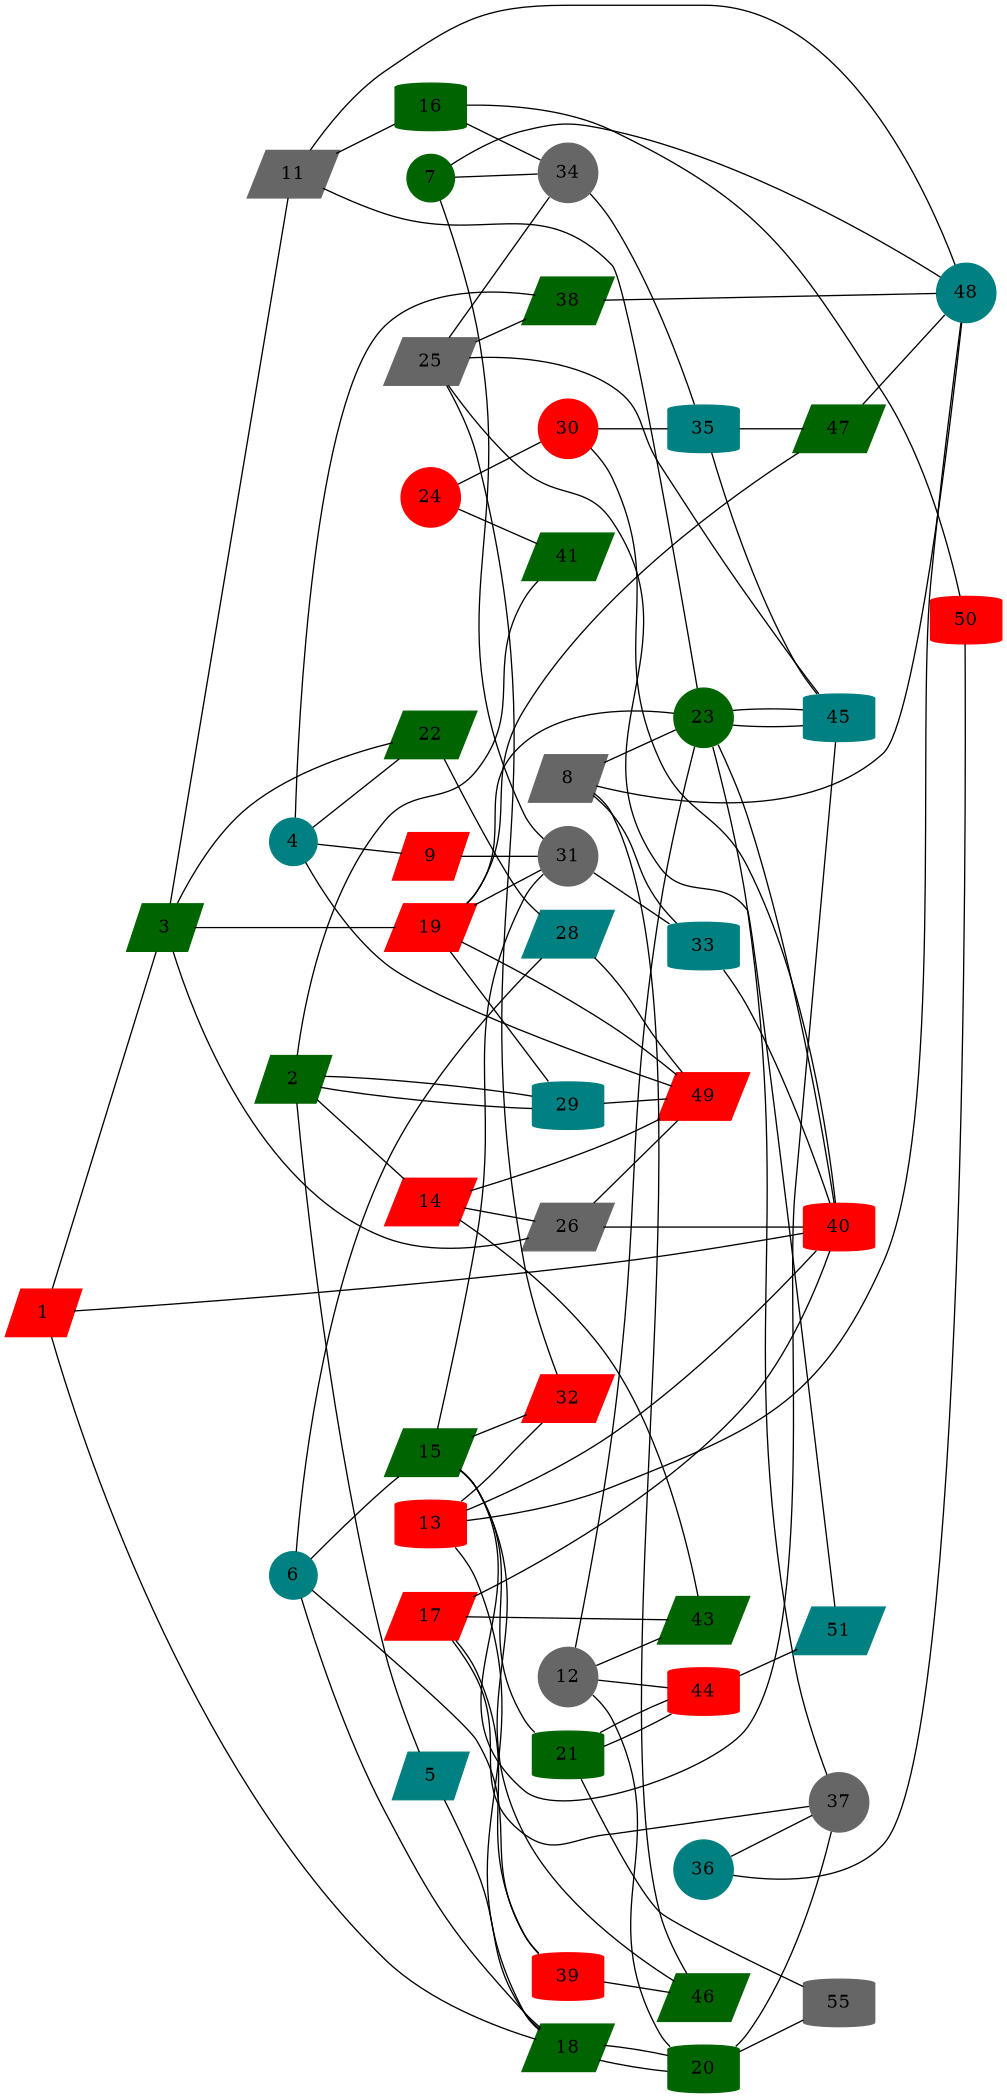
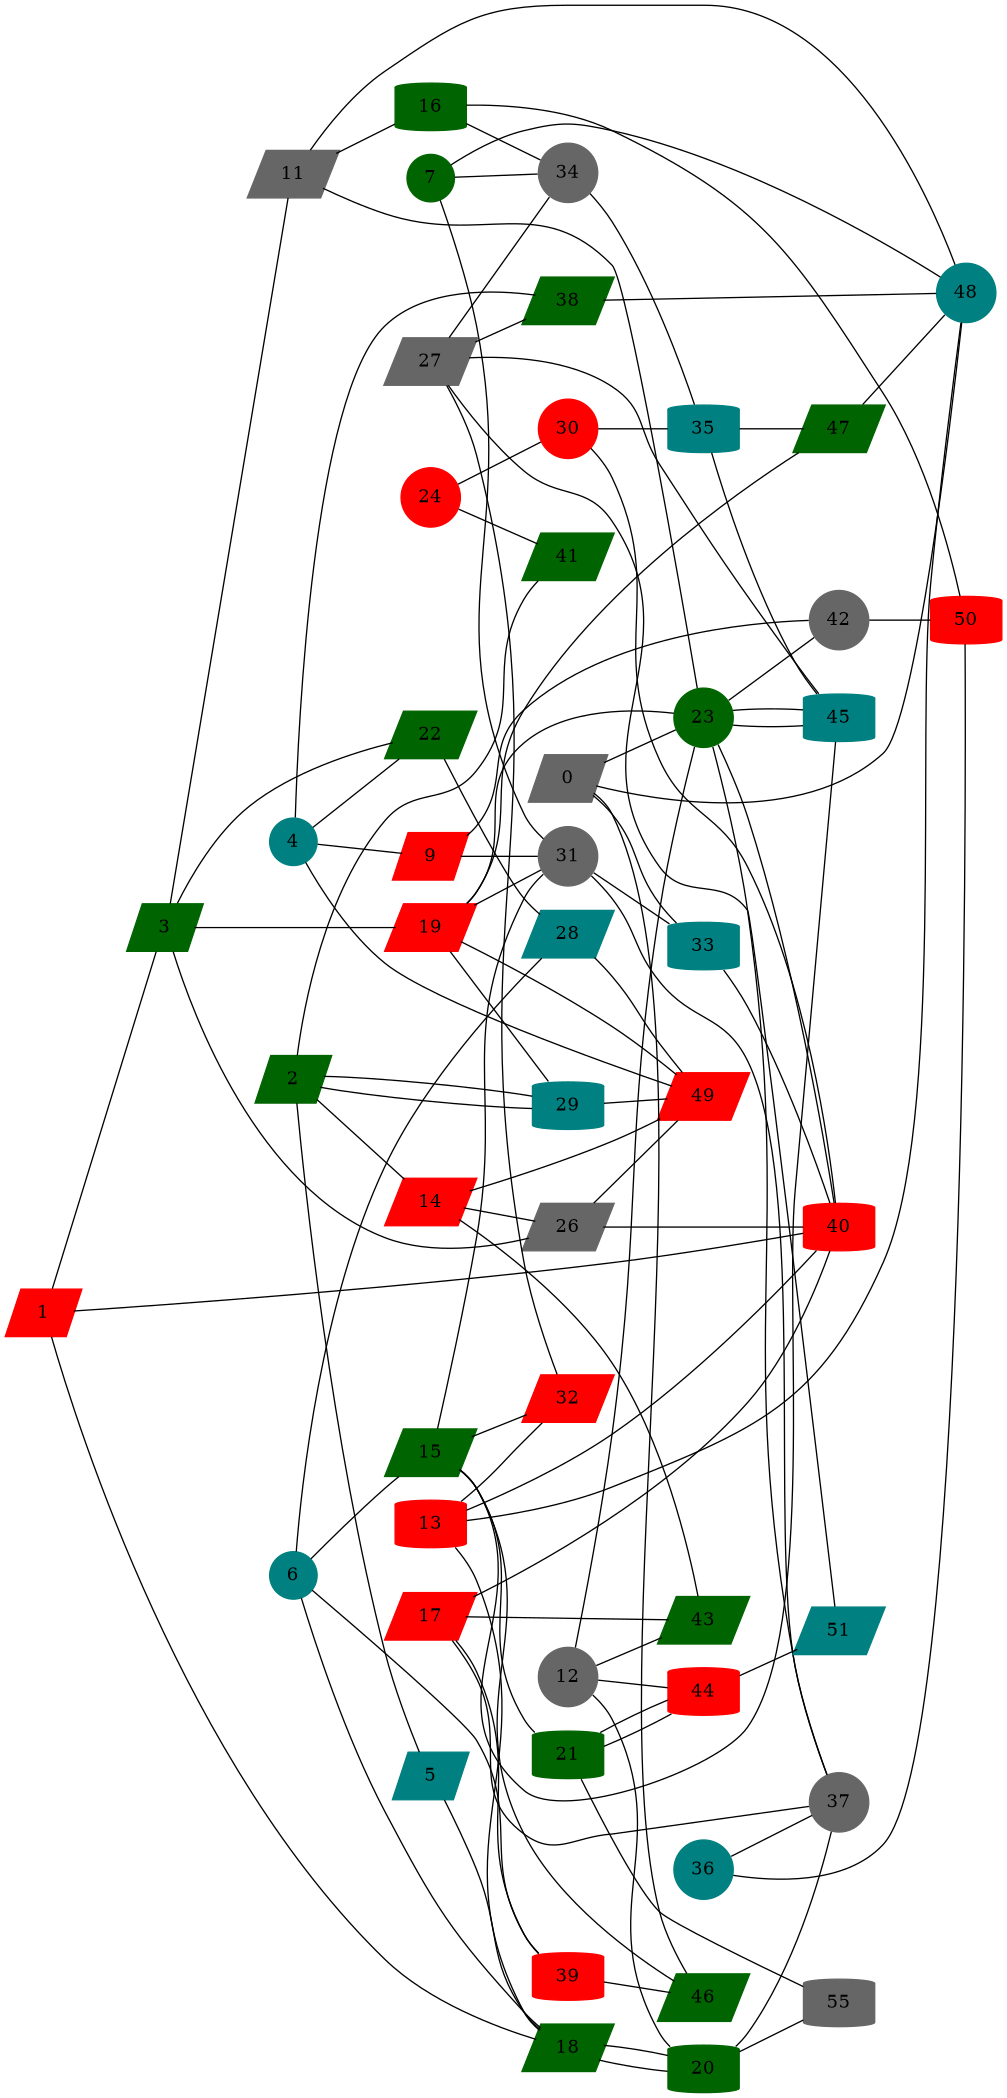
(431, 362) -> (431, 362)
none -> (839, 620)
(568, 778) -> (568, 778)
none -> (782, 1271)
